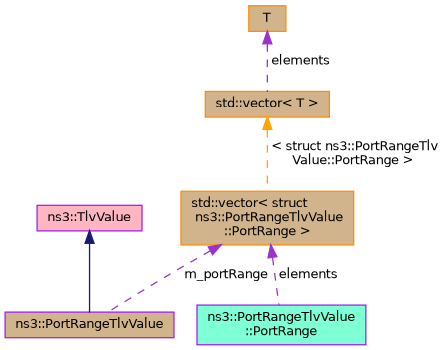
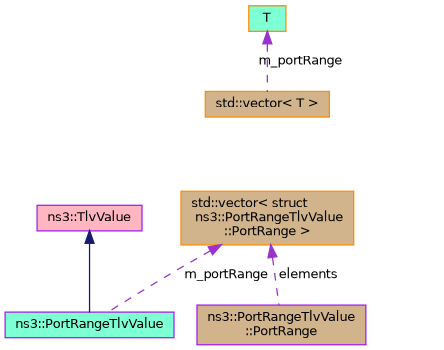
(267, 19) -> (267, 19)
(299, 61) -> (299, 61)
(267, 161) -> none
(90, 325) -> (90, 325)
(281, 325) -> (281, 325)
